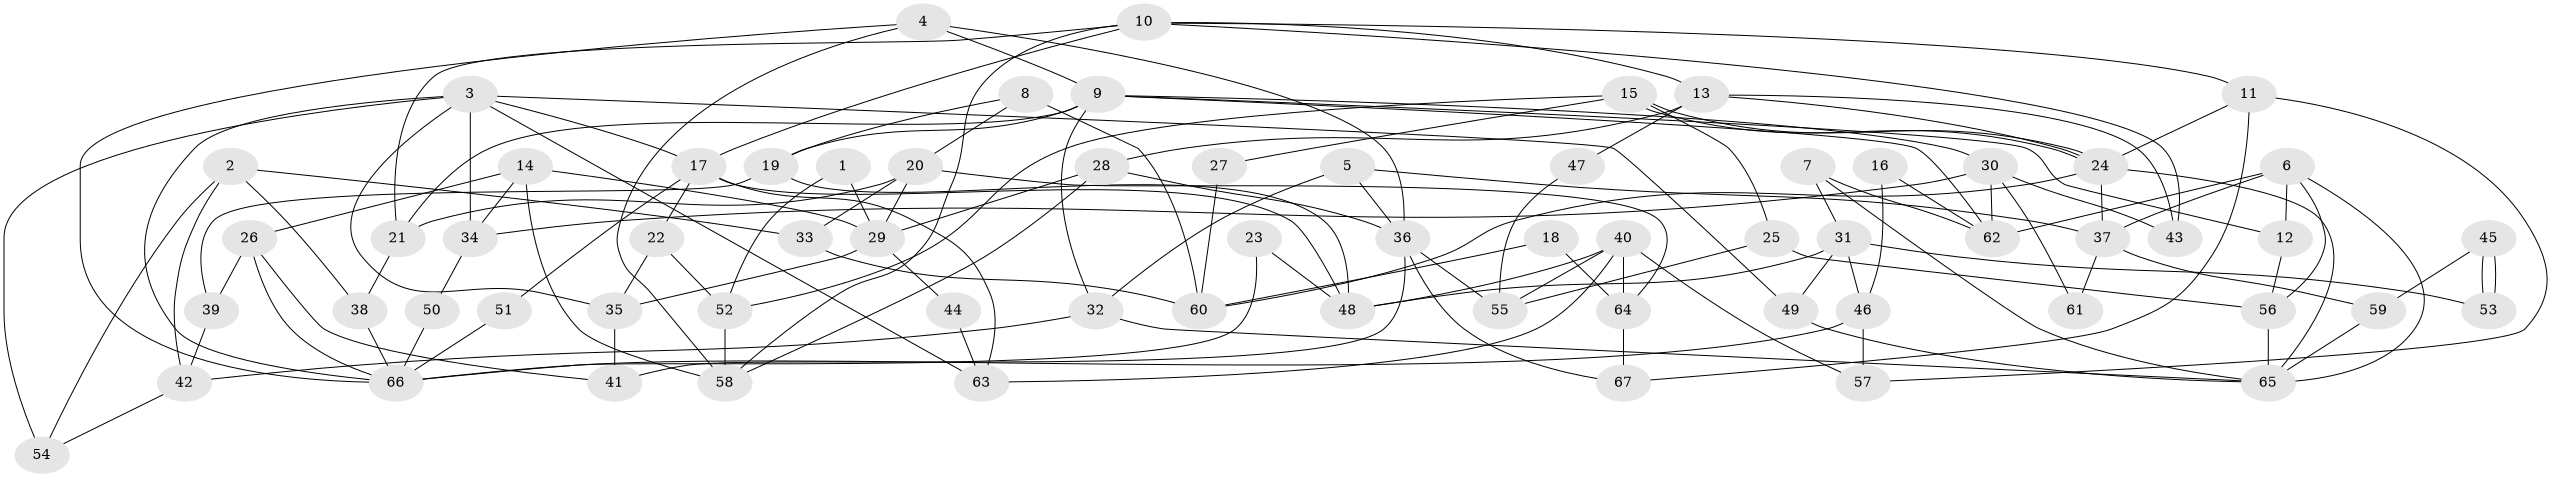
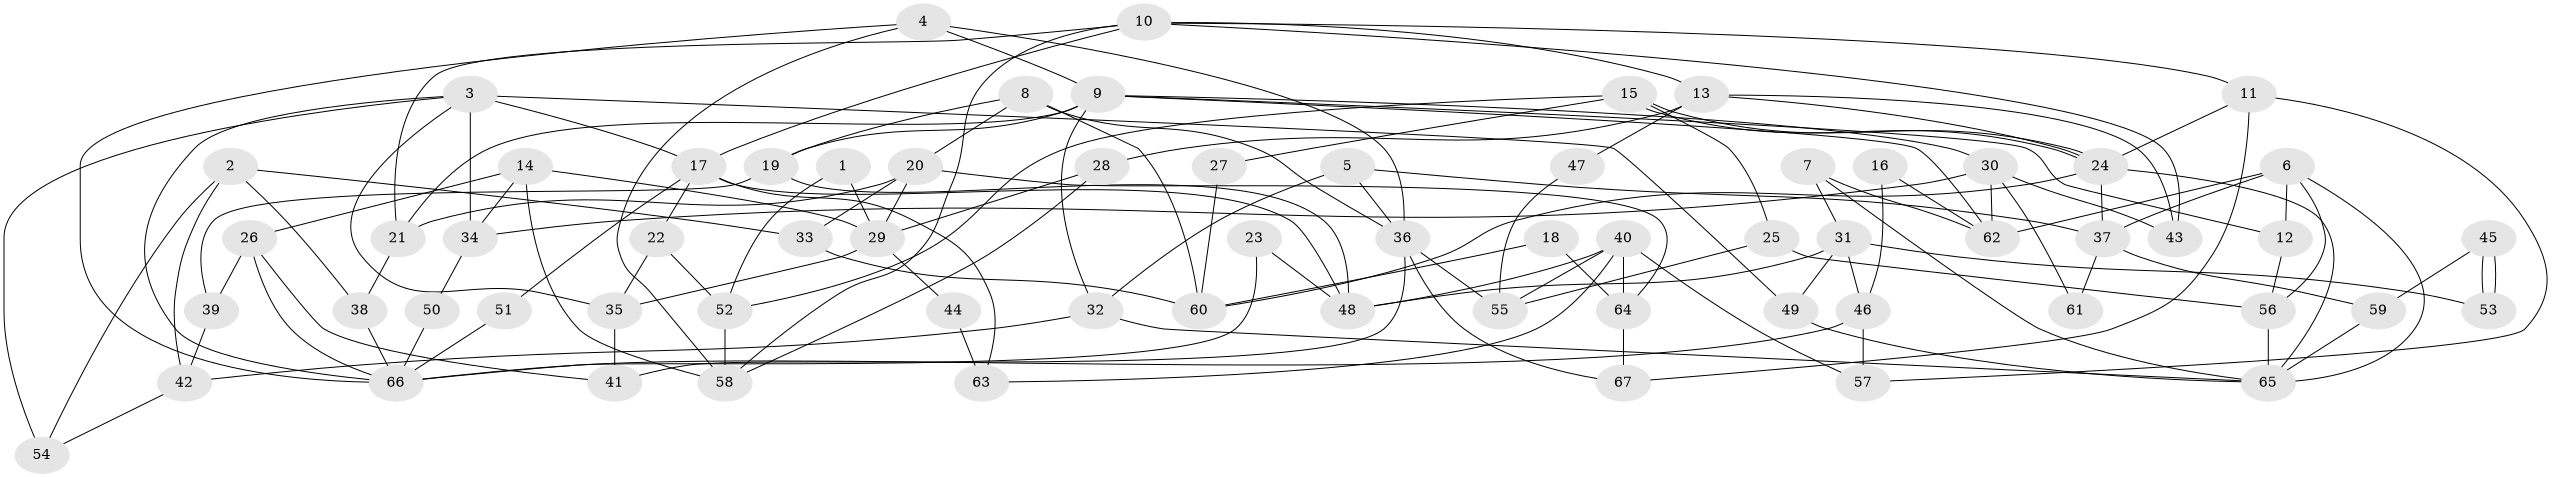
(1313, 207) -> (1216, 136)
(726, 239) -> none
